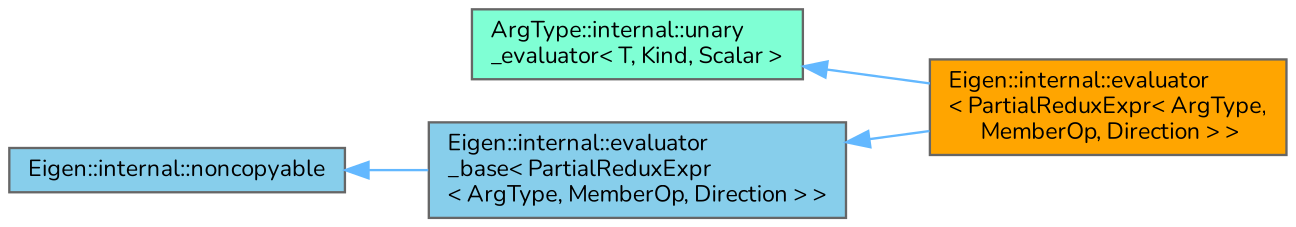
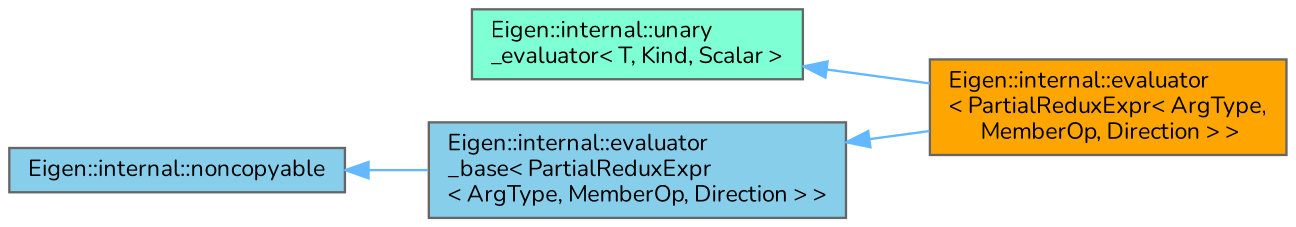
(637, 44) -> (637, 44)
